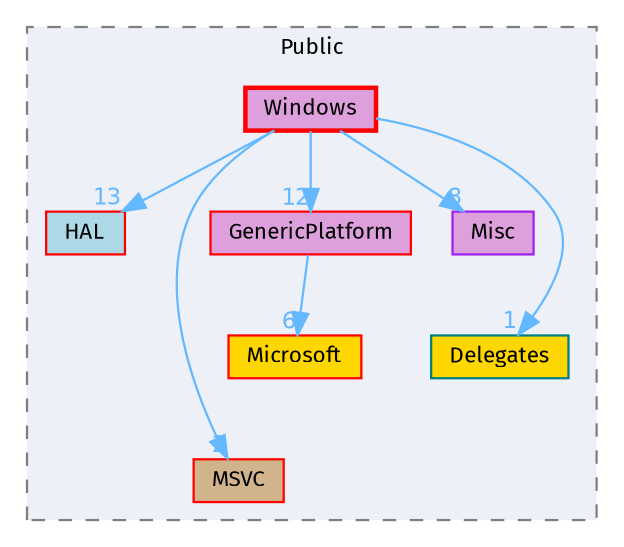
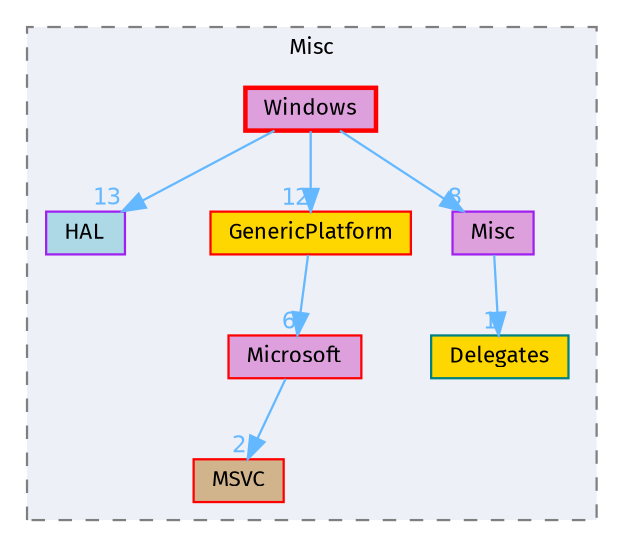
(312, 48) -> (312, 48)
(523, 178) -> (496, 284)
(86, 233) -> (86, 233)
(311, 233) -> (311, 233)
(177, 269) -> (272, 409)
(295, 357) -> (295, 357)
